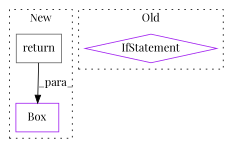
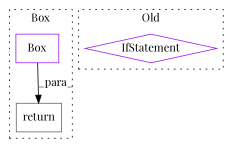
(41, 19) -> (41, 19)
(38, 79) -> (38, 79)
